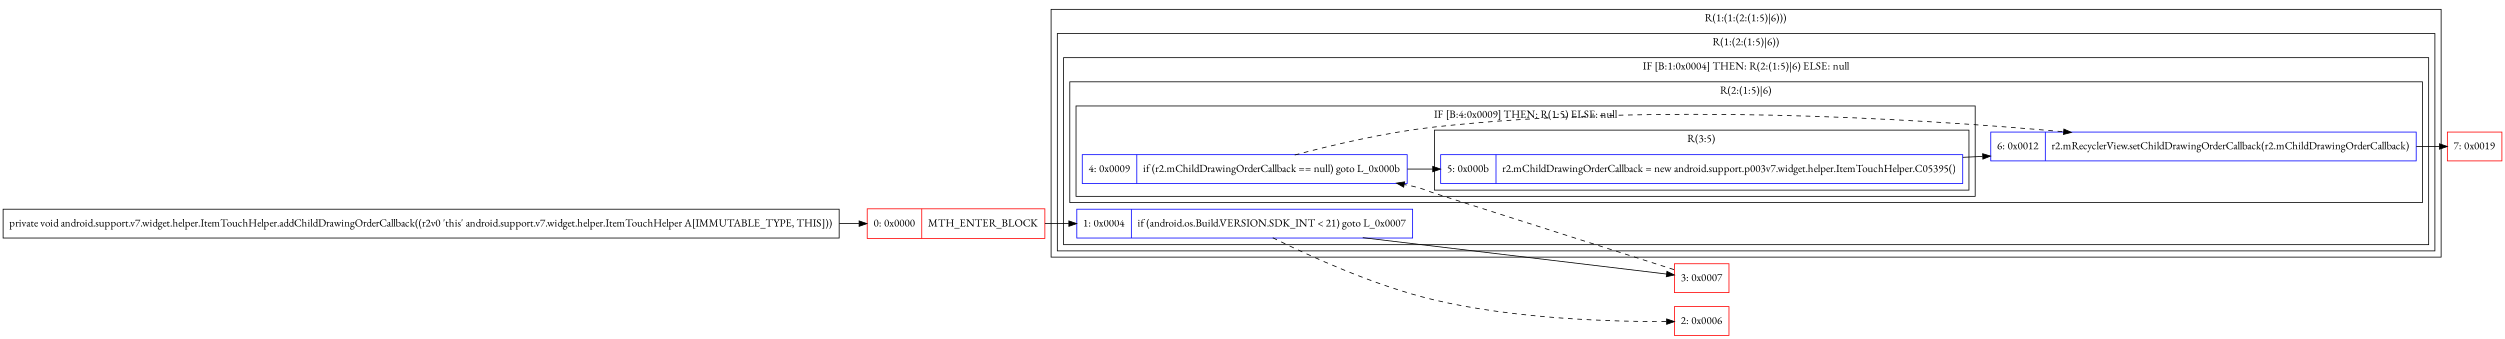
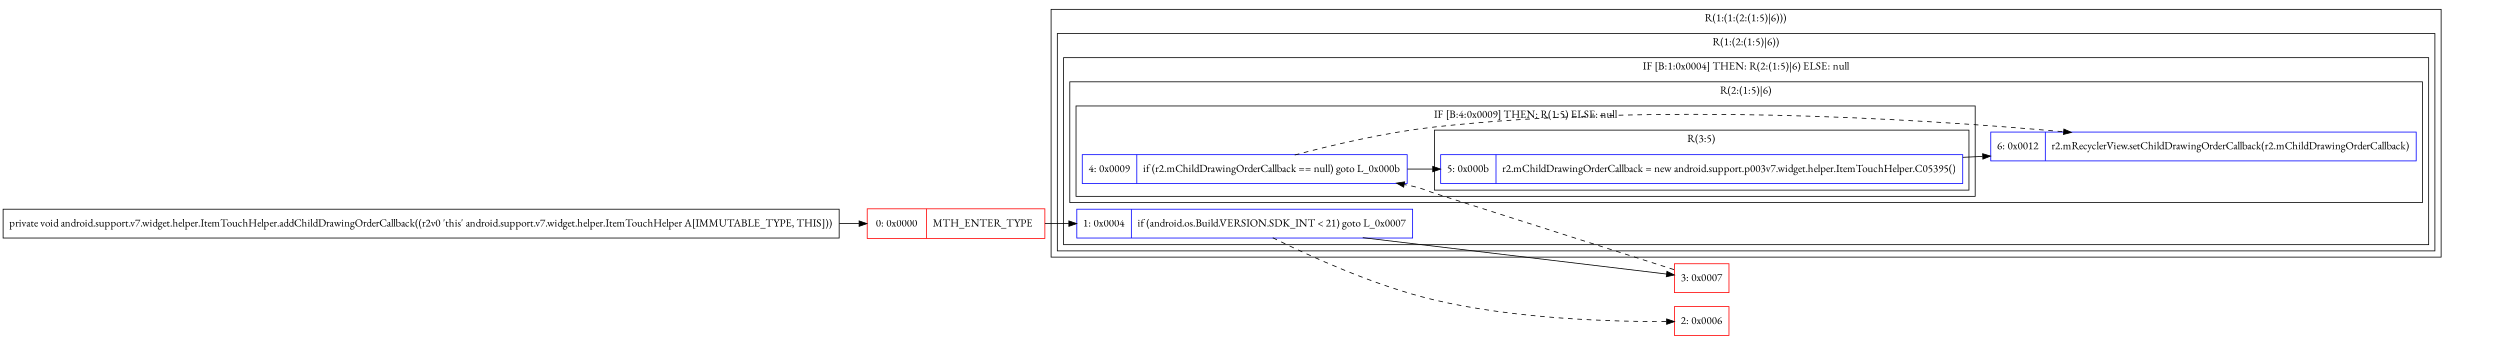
(2475, 146) -> none
(983, 223) -> (983, 223)
